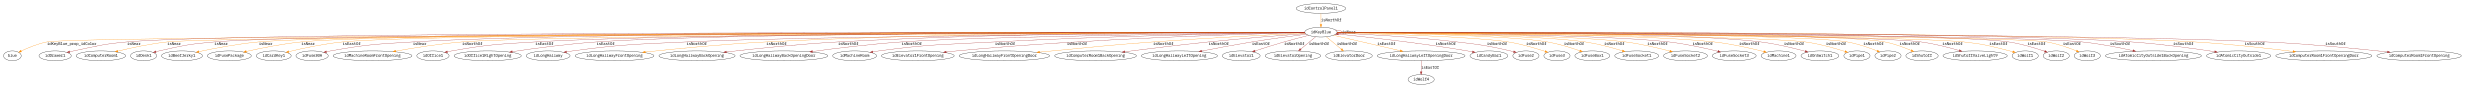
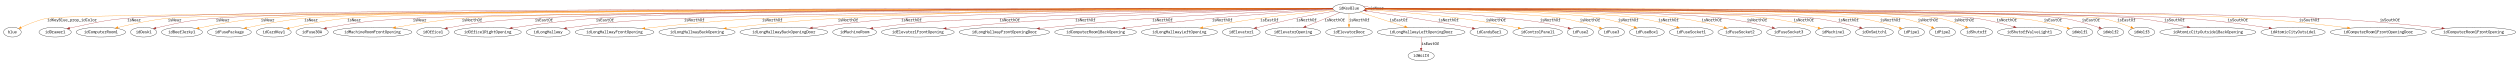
(1321, 19) -> (1442, 16)
(914, 38) -> (878, 16)
(1172, 41) -> (1186, 16)
(1254, 42) -> (1268, 17)
(352, 44) -> (354, 20)
(1975, 56) -> (2030, 32)
